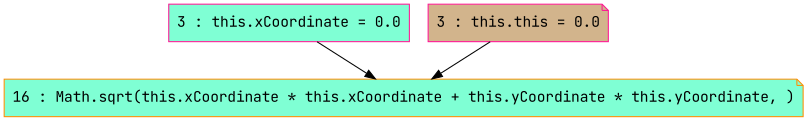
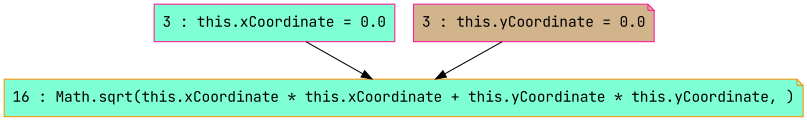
(518, 23) -> (534, 23)
